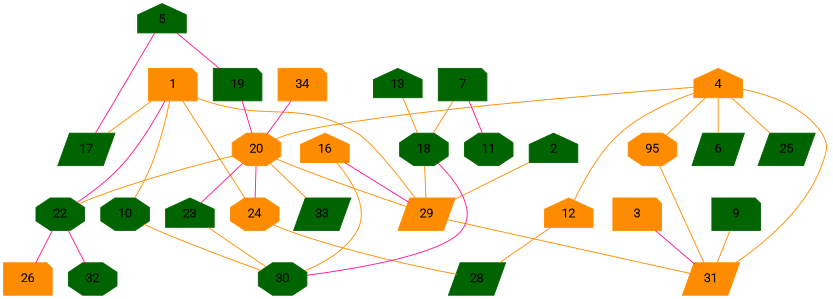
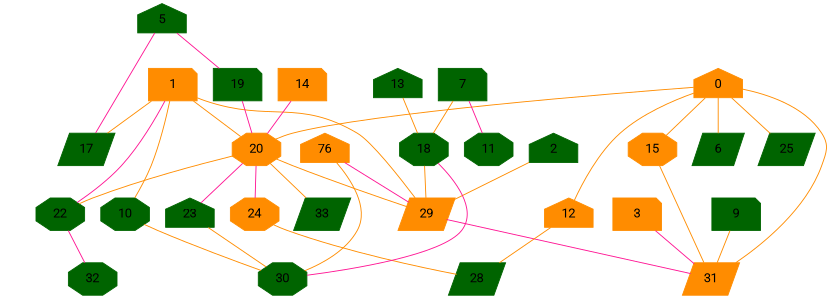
(302, 85) -> (302, 85)
(718, 85) -> (718, 85)
(214, 149) -> (217, 119)
(325, 149) -> (325, 149)
(652, 149) -> (652, 149)
(569, 247) -> (569, 247)
(28, 279) -> none
